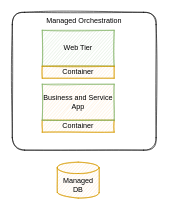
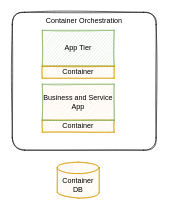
(84, 21) -> (84, 21)
(78, 48) -> (78, 48)
(78, 185) -> (78, 185)
